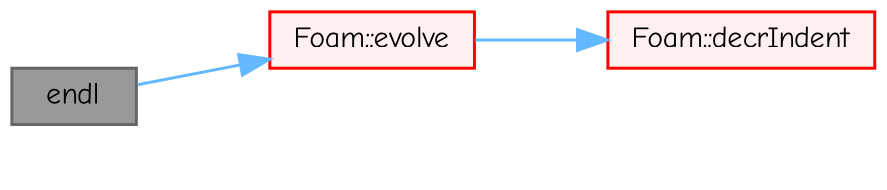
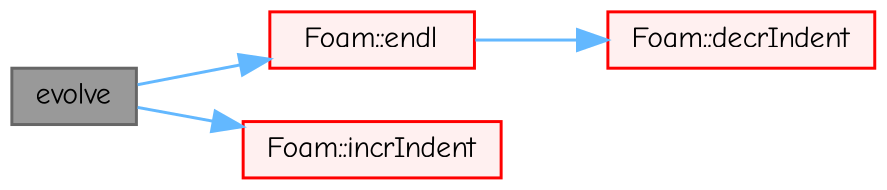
(372, 40) -> (372, 40)
(74, 96) -> (74, 96)
none -> (372, 150)
